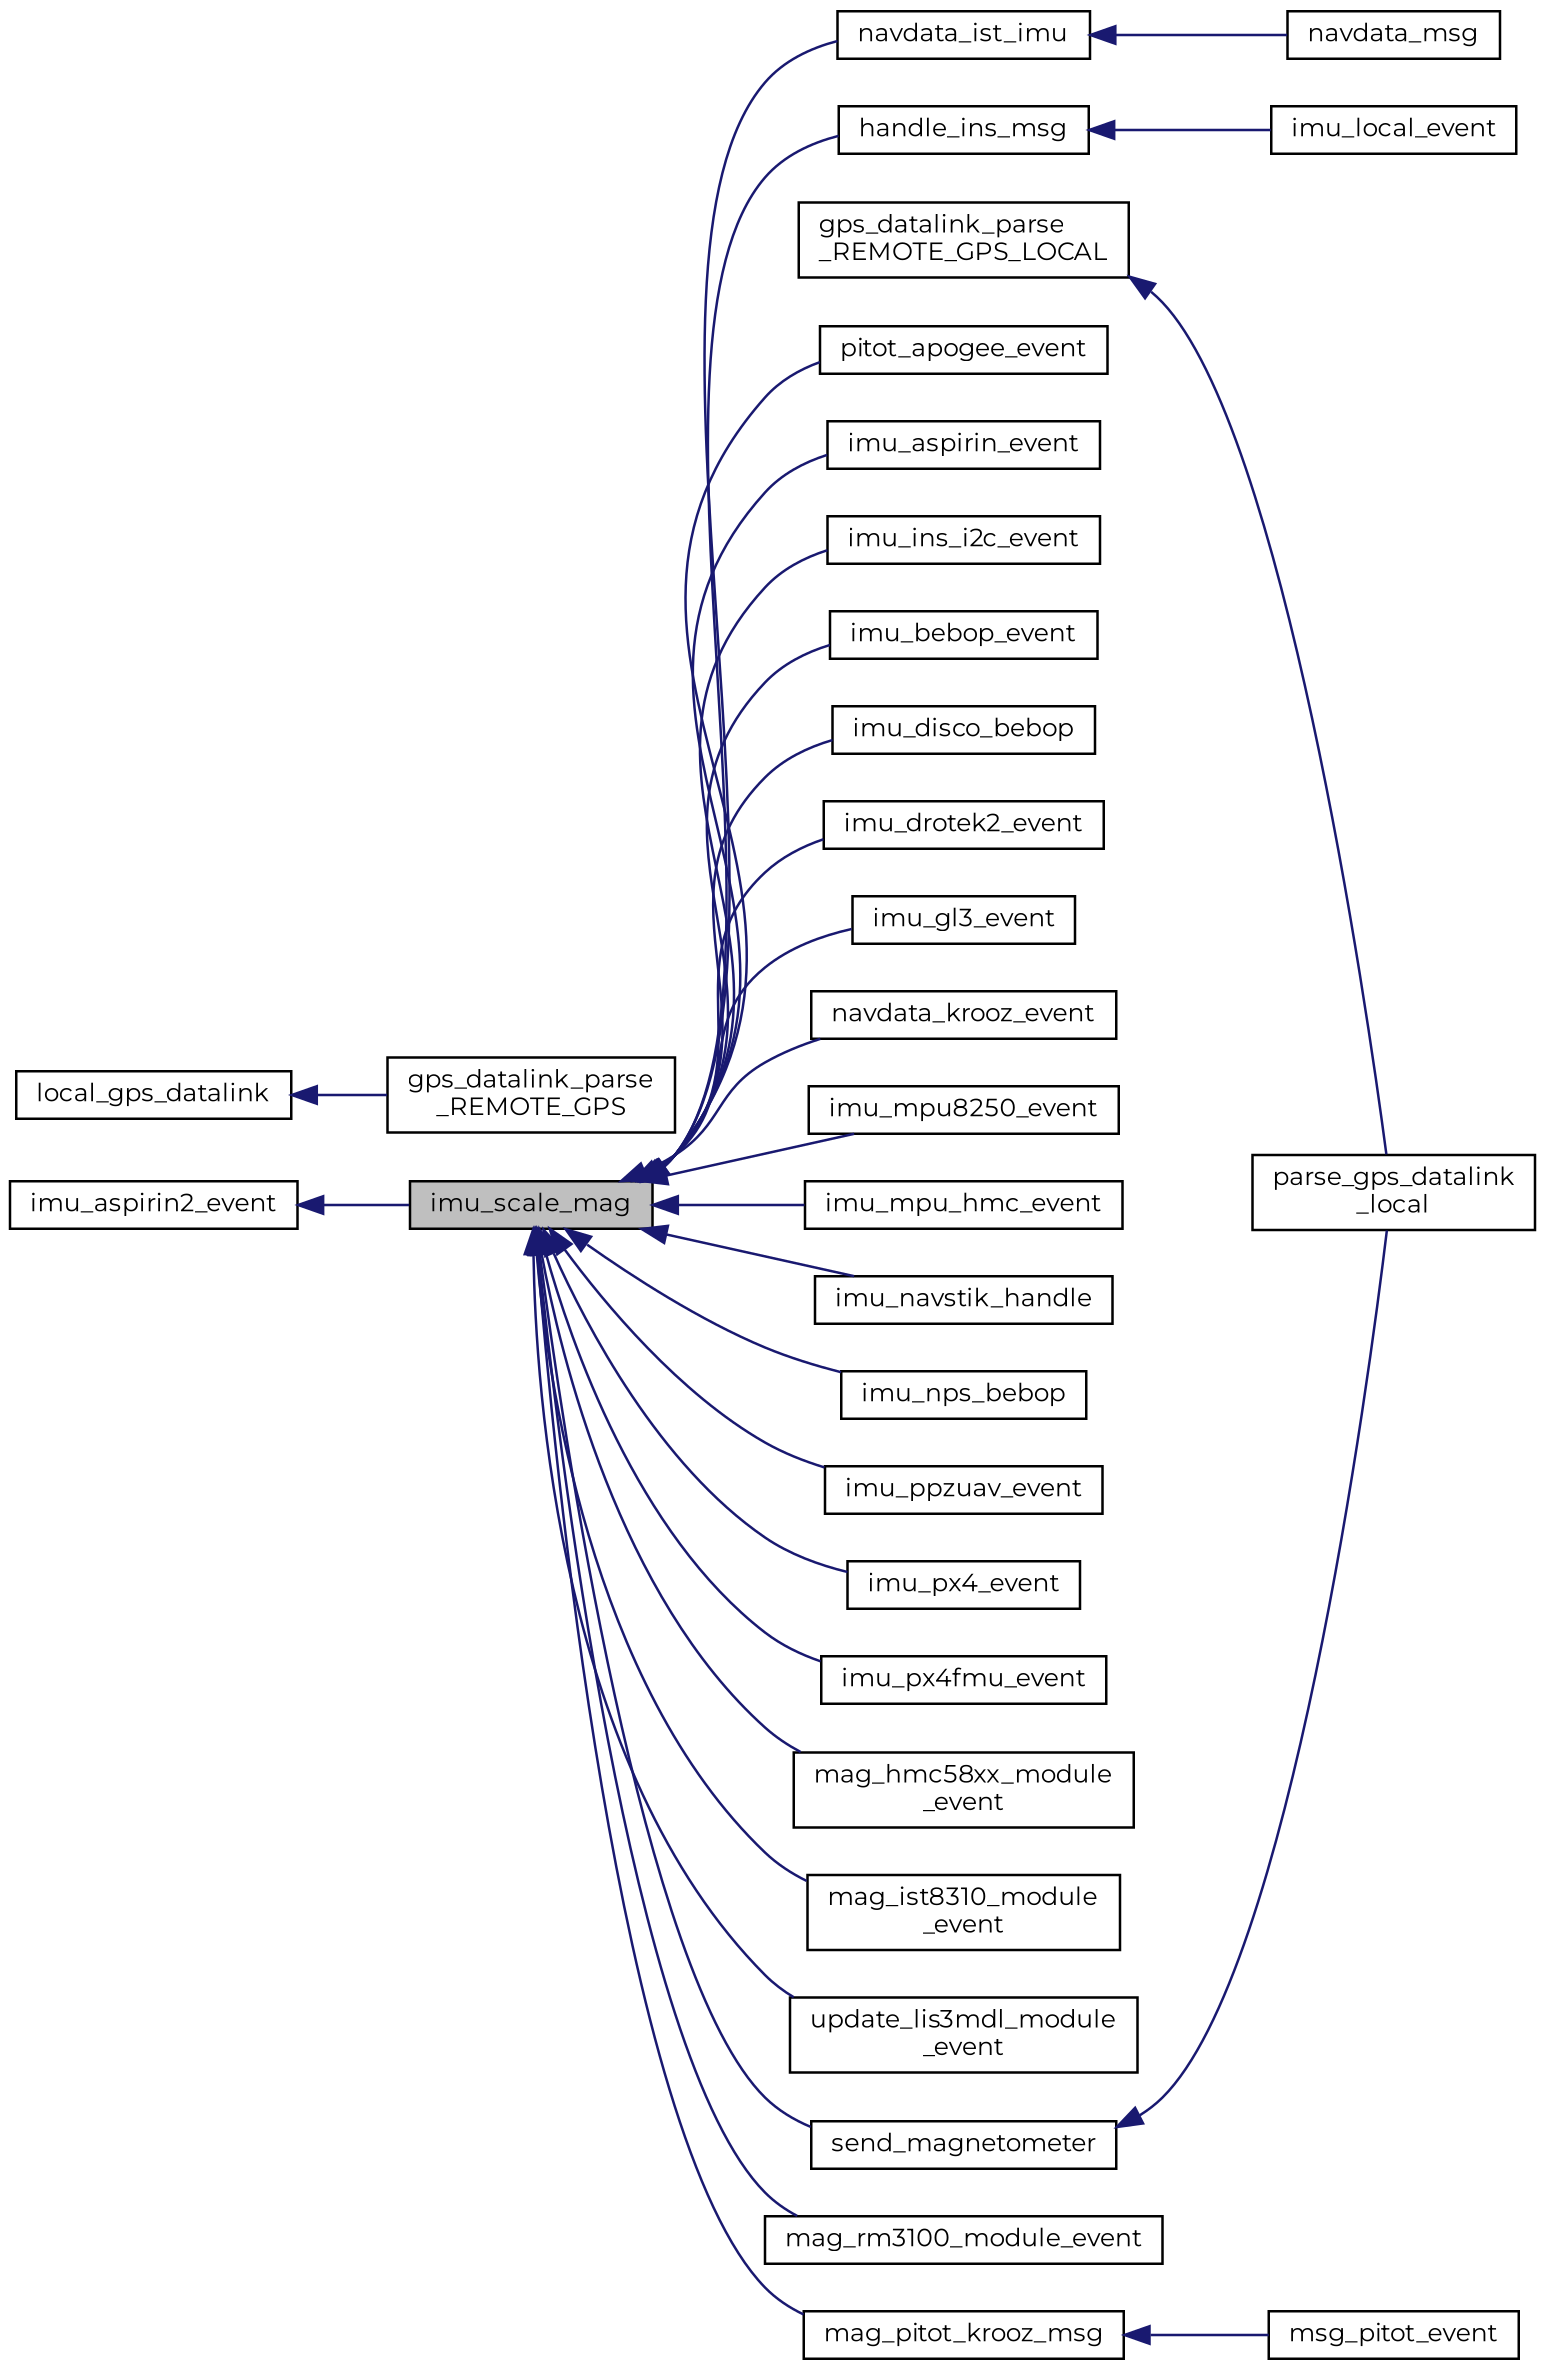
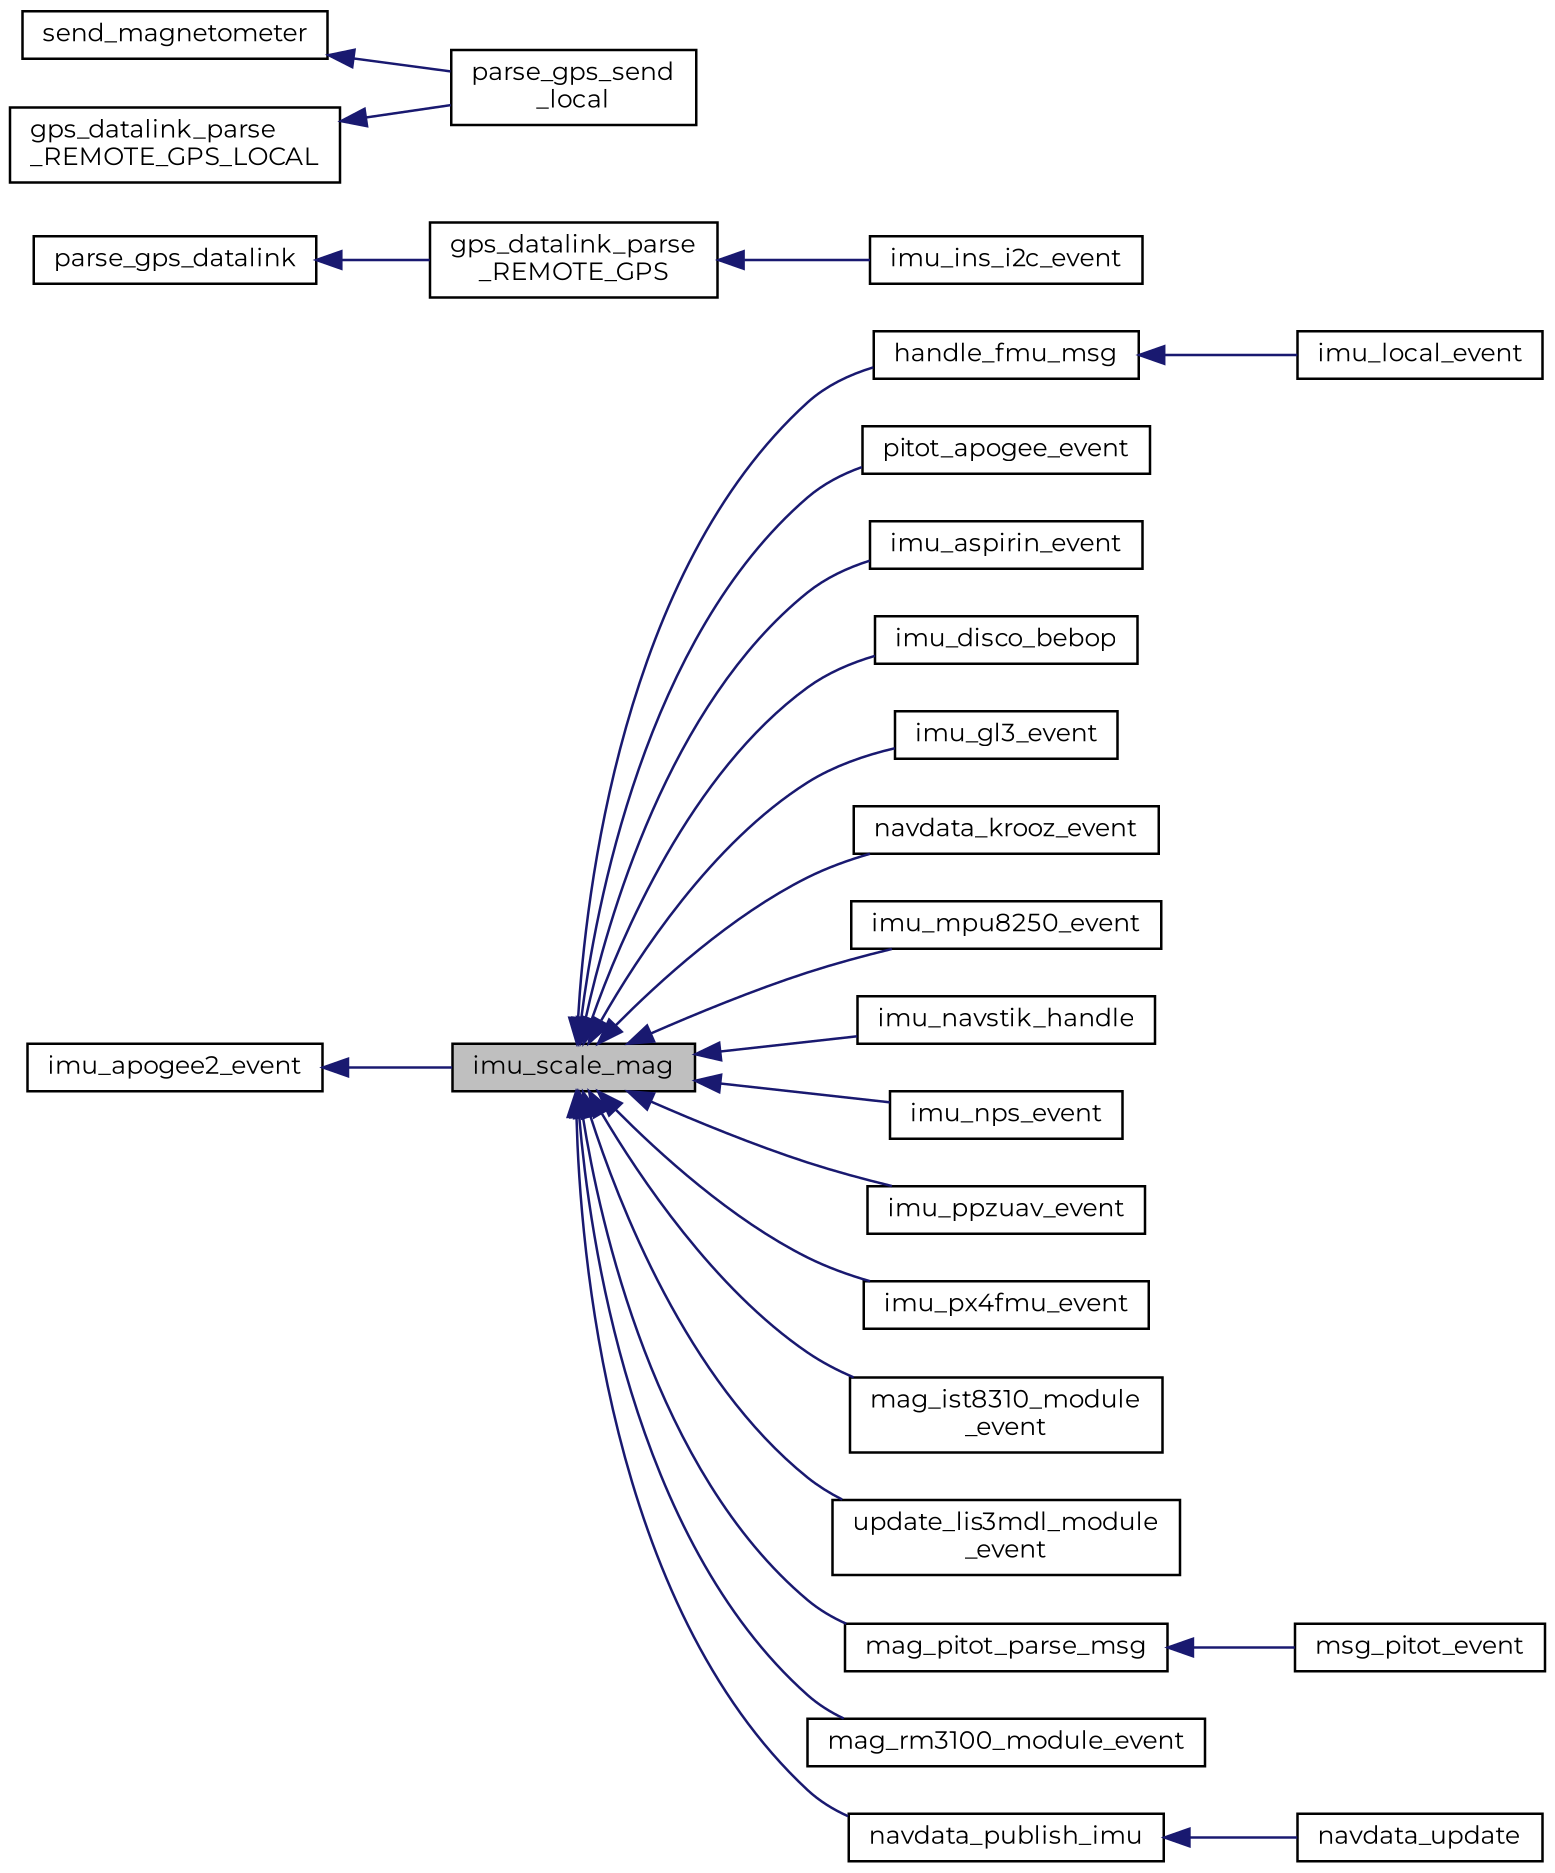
(964, 35) -> (1006, 1838)
(1394, 35) -> (1420, 1838)
(964, 130) -> (1006, 355)
(964, 635) -> none
(964, 825) -> none
(712, 842) -> (807, 260)
(154, 1095) -> (175, 260)
(1394, 1192) -> (574, 88)
(154, 1205) -> (175, 1068)
(964, 1205) -> none
(964, 1395) -> (1006, 1115)
(964, 1585) -> none
(964, 1790) -> none
(654, 1851) -> none
(964, 2335) -> (1006, 1648)
